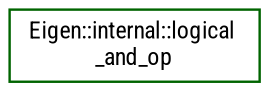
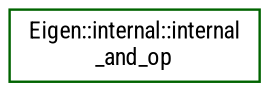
(135, 46) -> (135, 46)
